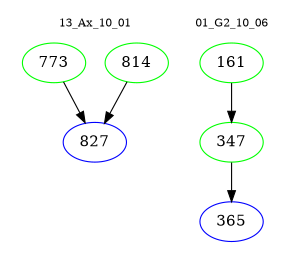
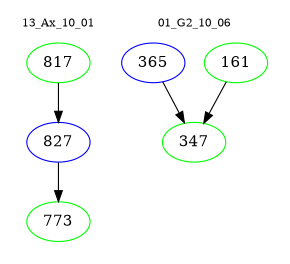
(137, 63) -> (58, 63)
(72, 97) -> (58, 177)
(232, 177) -> (171, 97)
